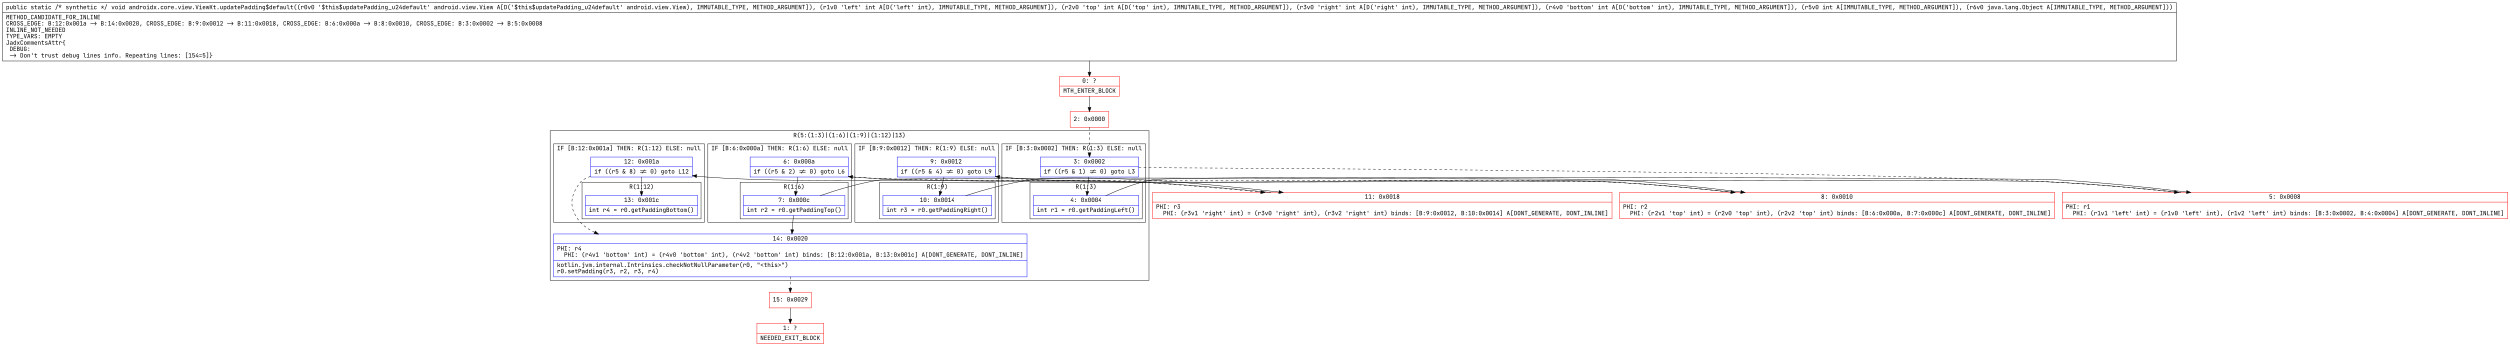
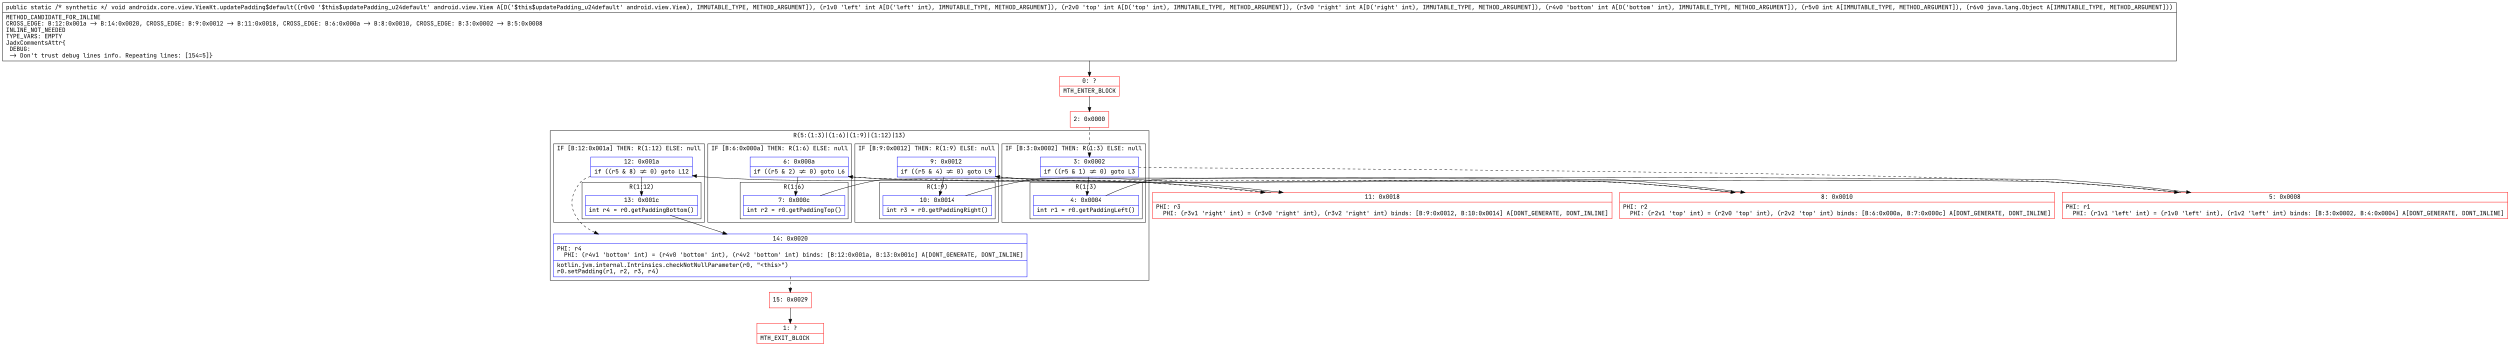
(793, 225) -> (699, 225)
(608, 272) -> (608, 272)
(790, 338) -> (785, 338)
